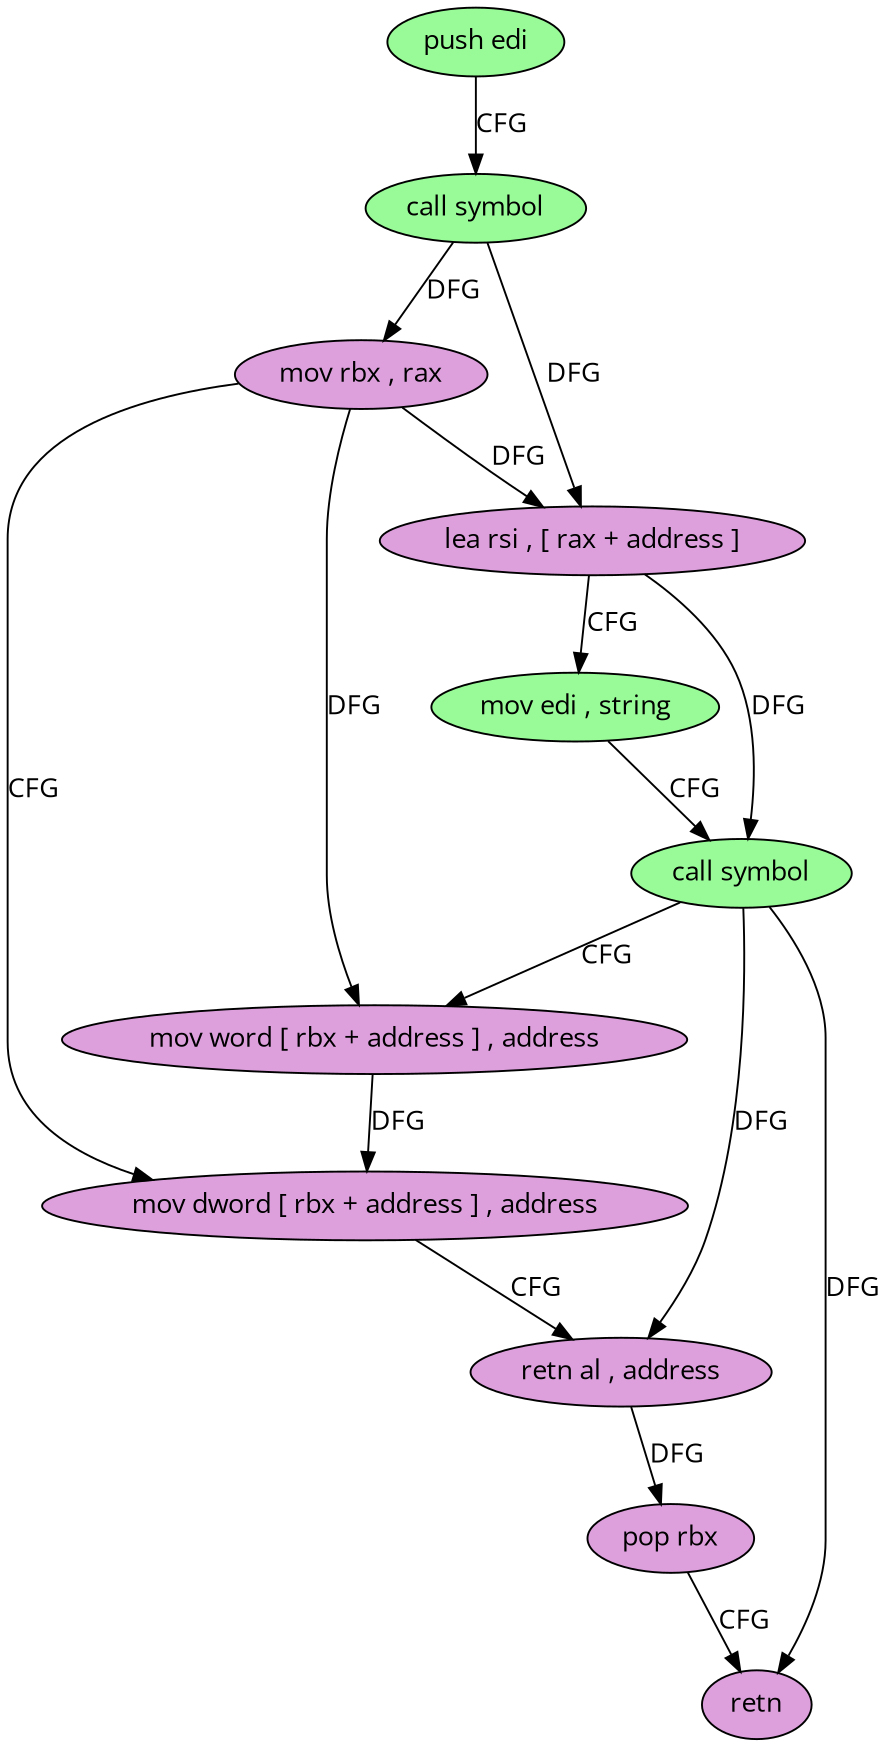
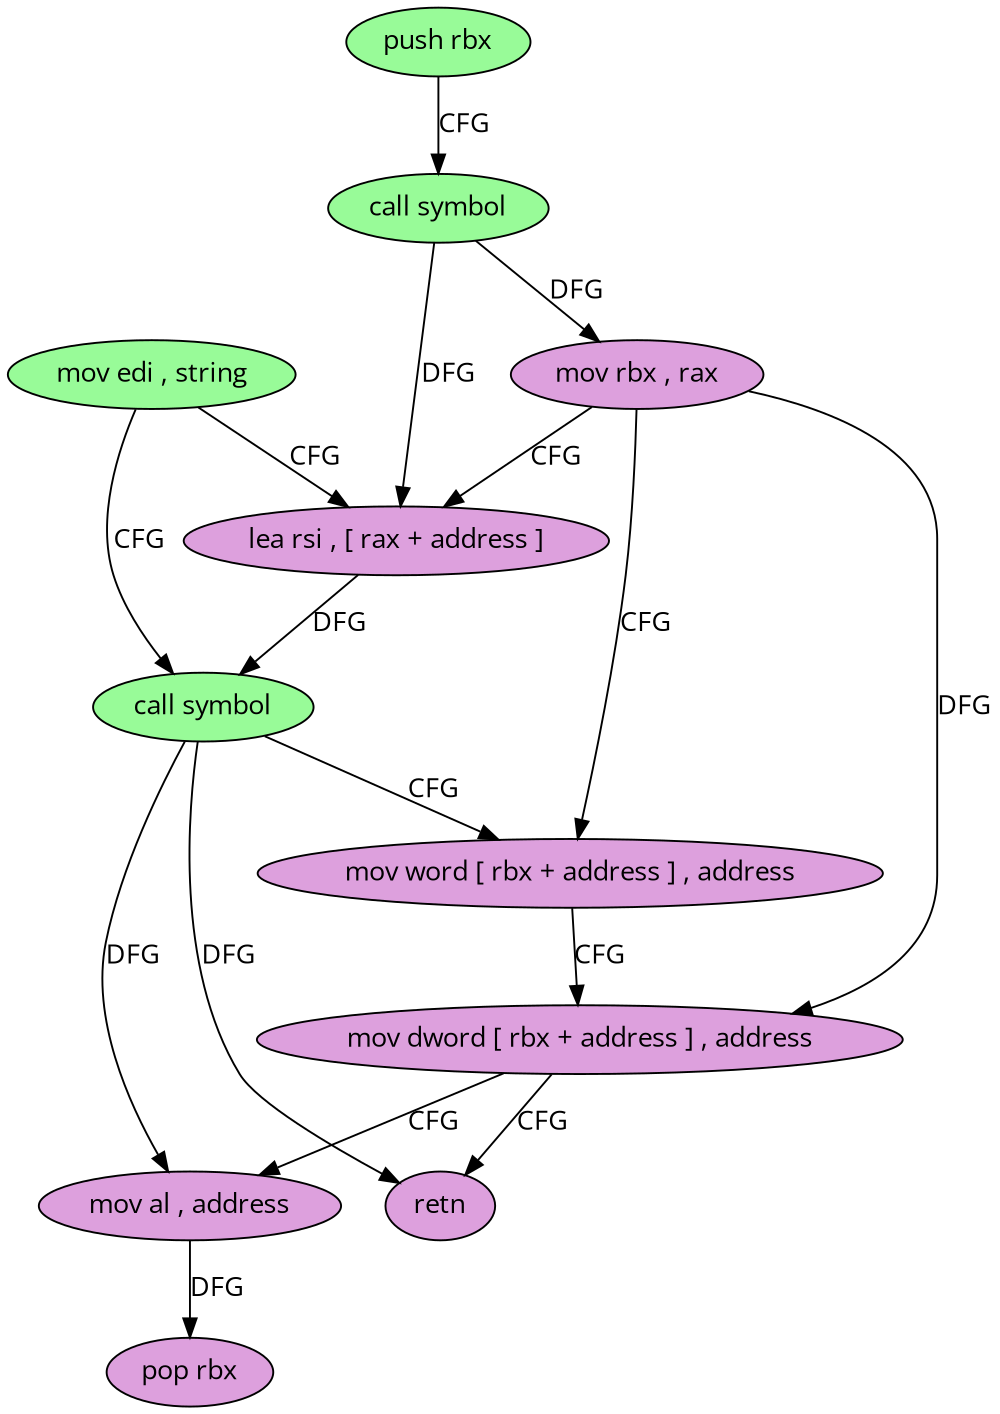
(476, 42) -> (438, 42)
(519, 458) -> (557, 458)
(585, 614) -> (265, 452)
(355, 707) -> (647, 624)
(34, 790) -> (965, 707)
(398, 1123) -> (601, 957)
(621, 1372) -> (190, 1206)
(710, 1614) -> (515, 1117)
